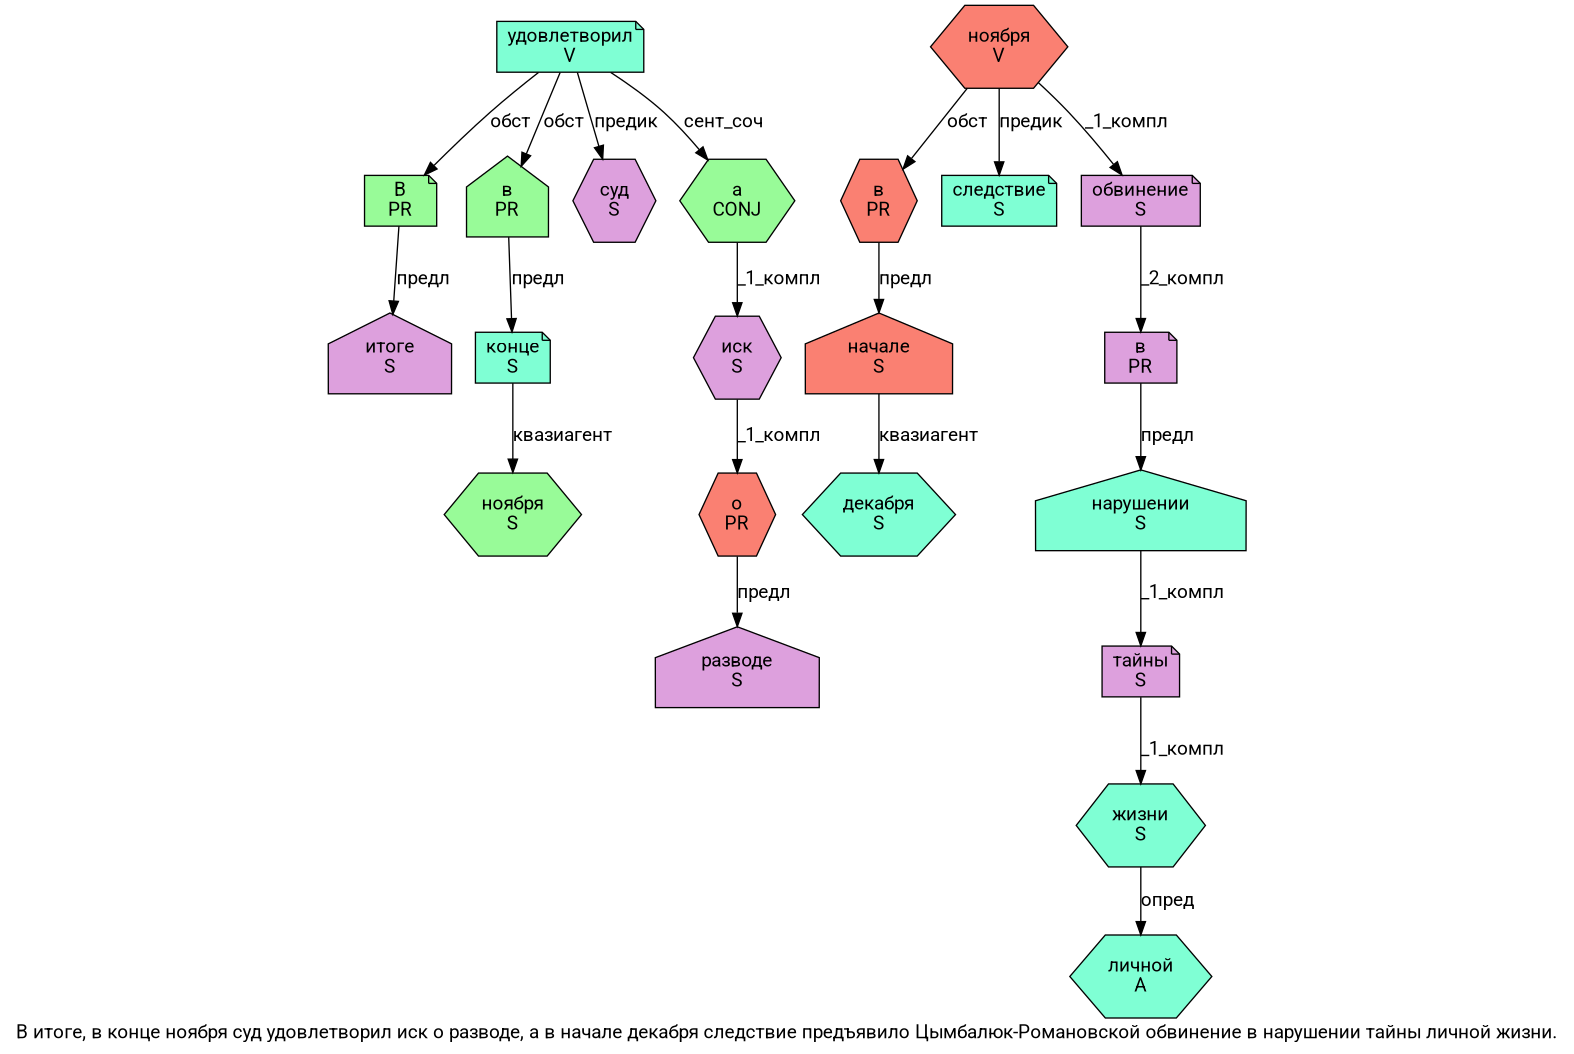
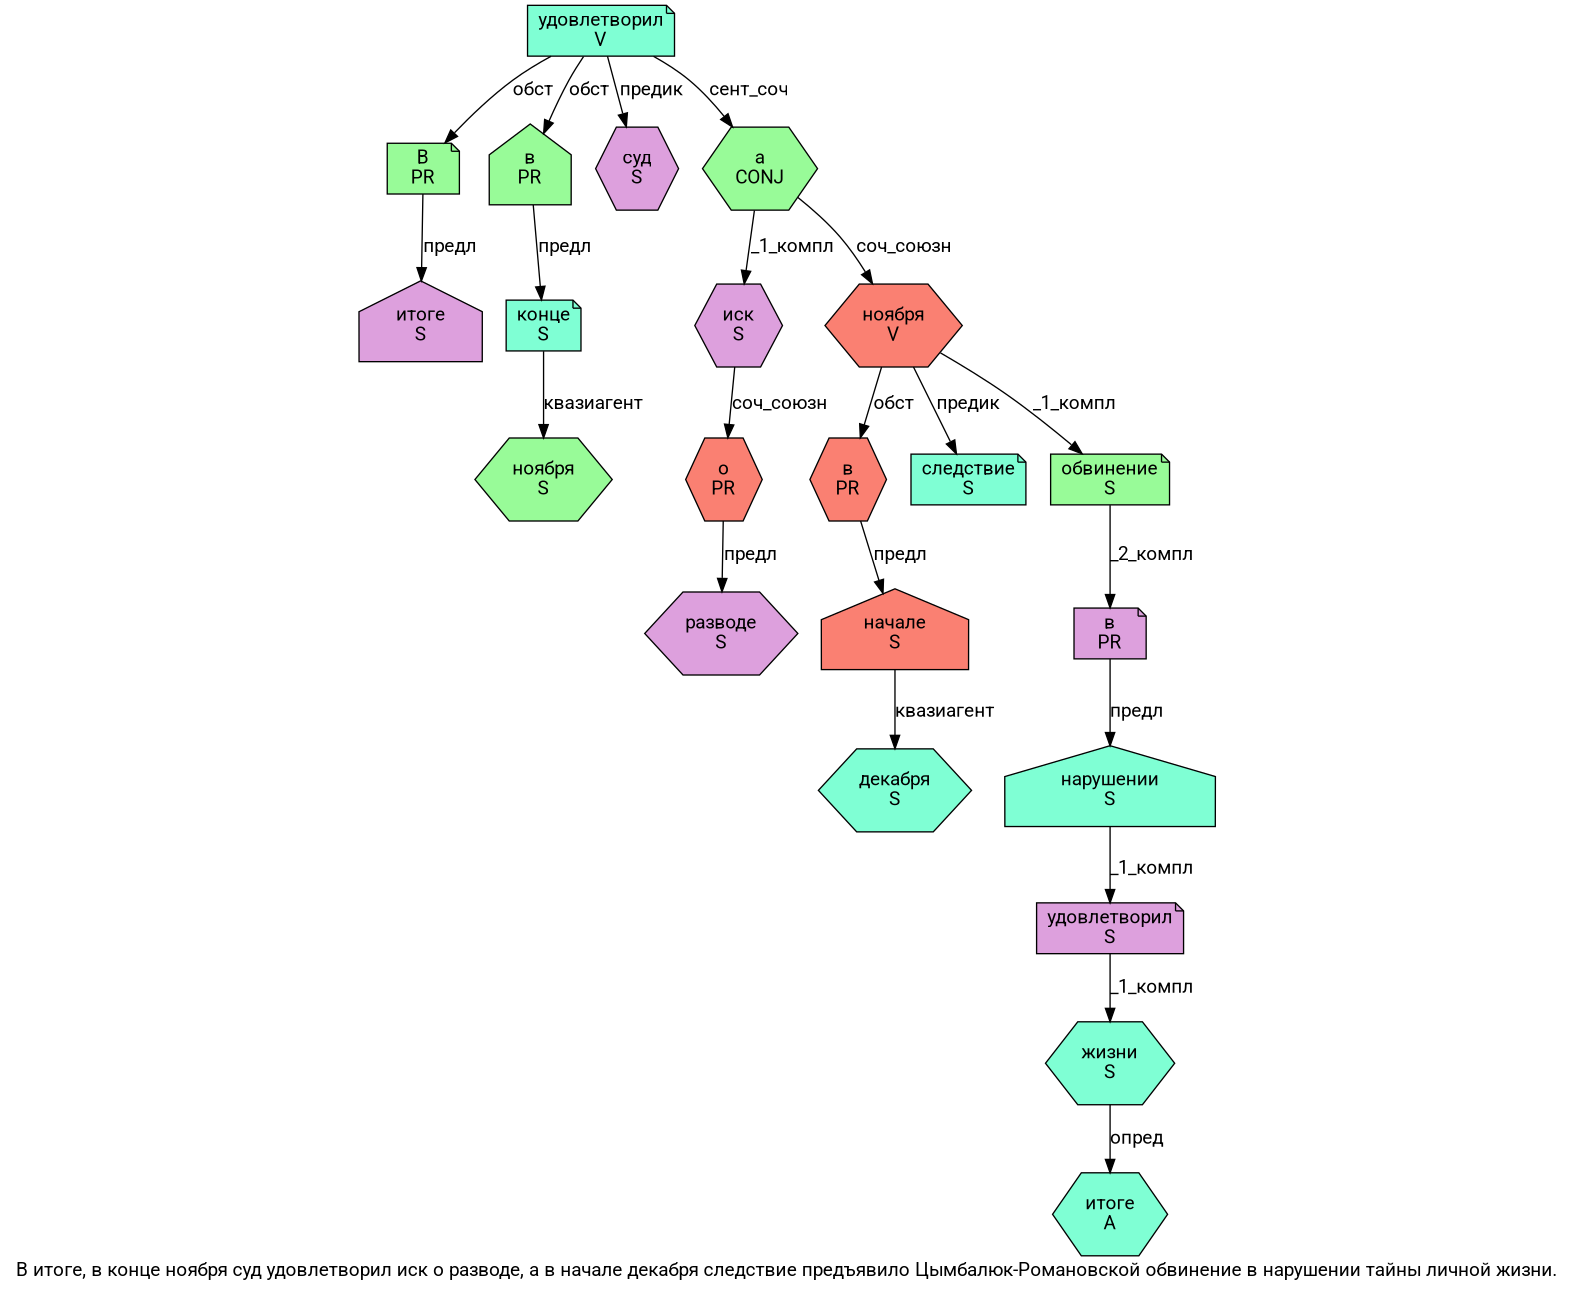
(1141, 201) -> (1110, 480)
none -> (835, 231)
(779, 436) -> (780, 404)
(737, 671) -> (721, 633)
(1141, 671) -> (1110, 928)
(1141, 976) -> (1110, 1214)
